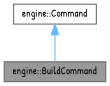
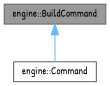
(55, 48) -> (55, 48)
